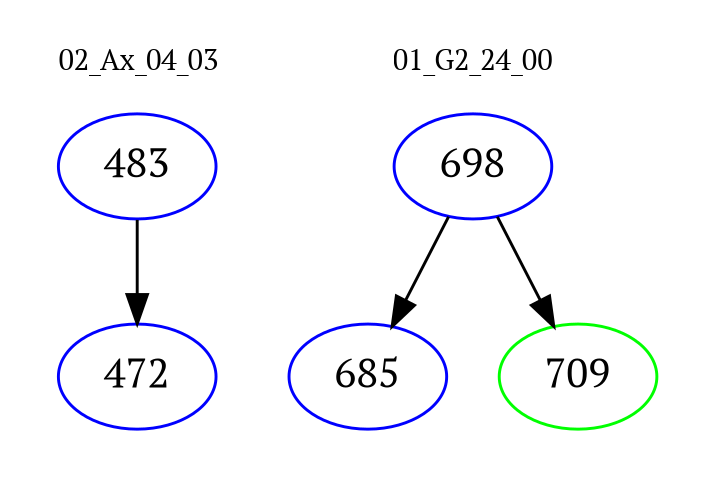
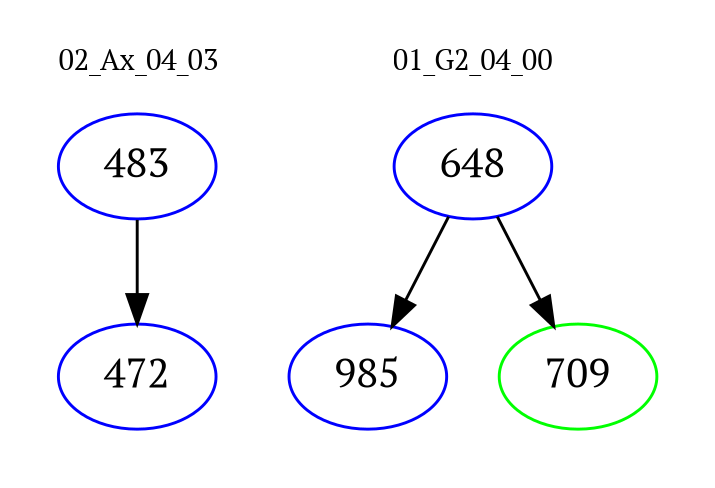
(473, 63) -> (473, 63)
(473, 166) -> (473, 166)
(368, 377) -> (368, 377)
